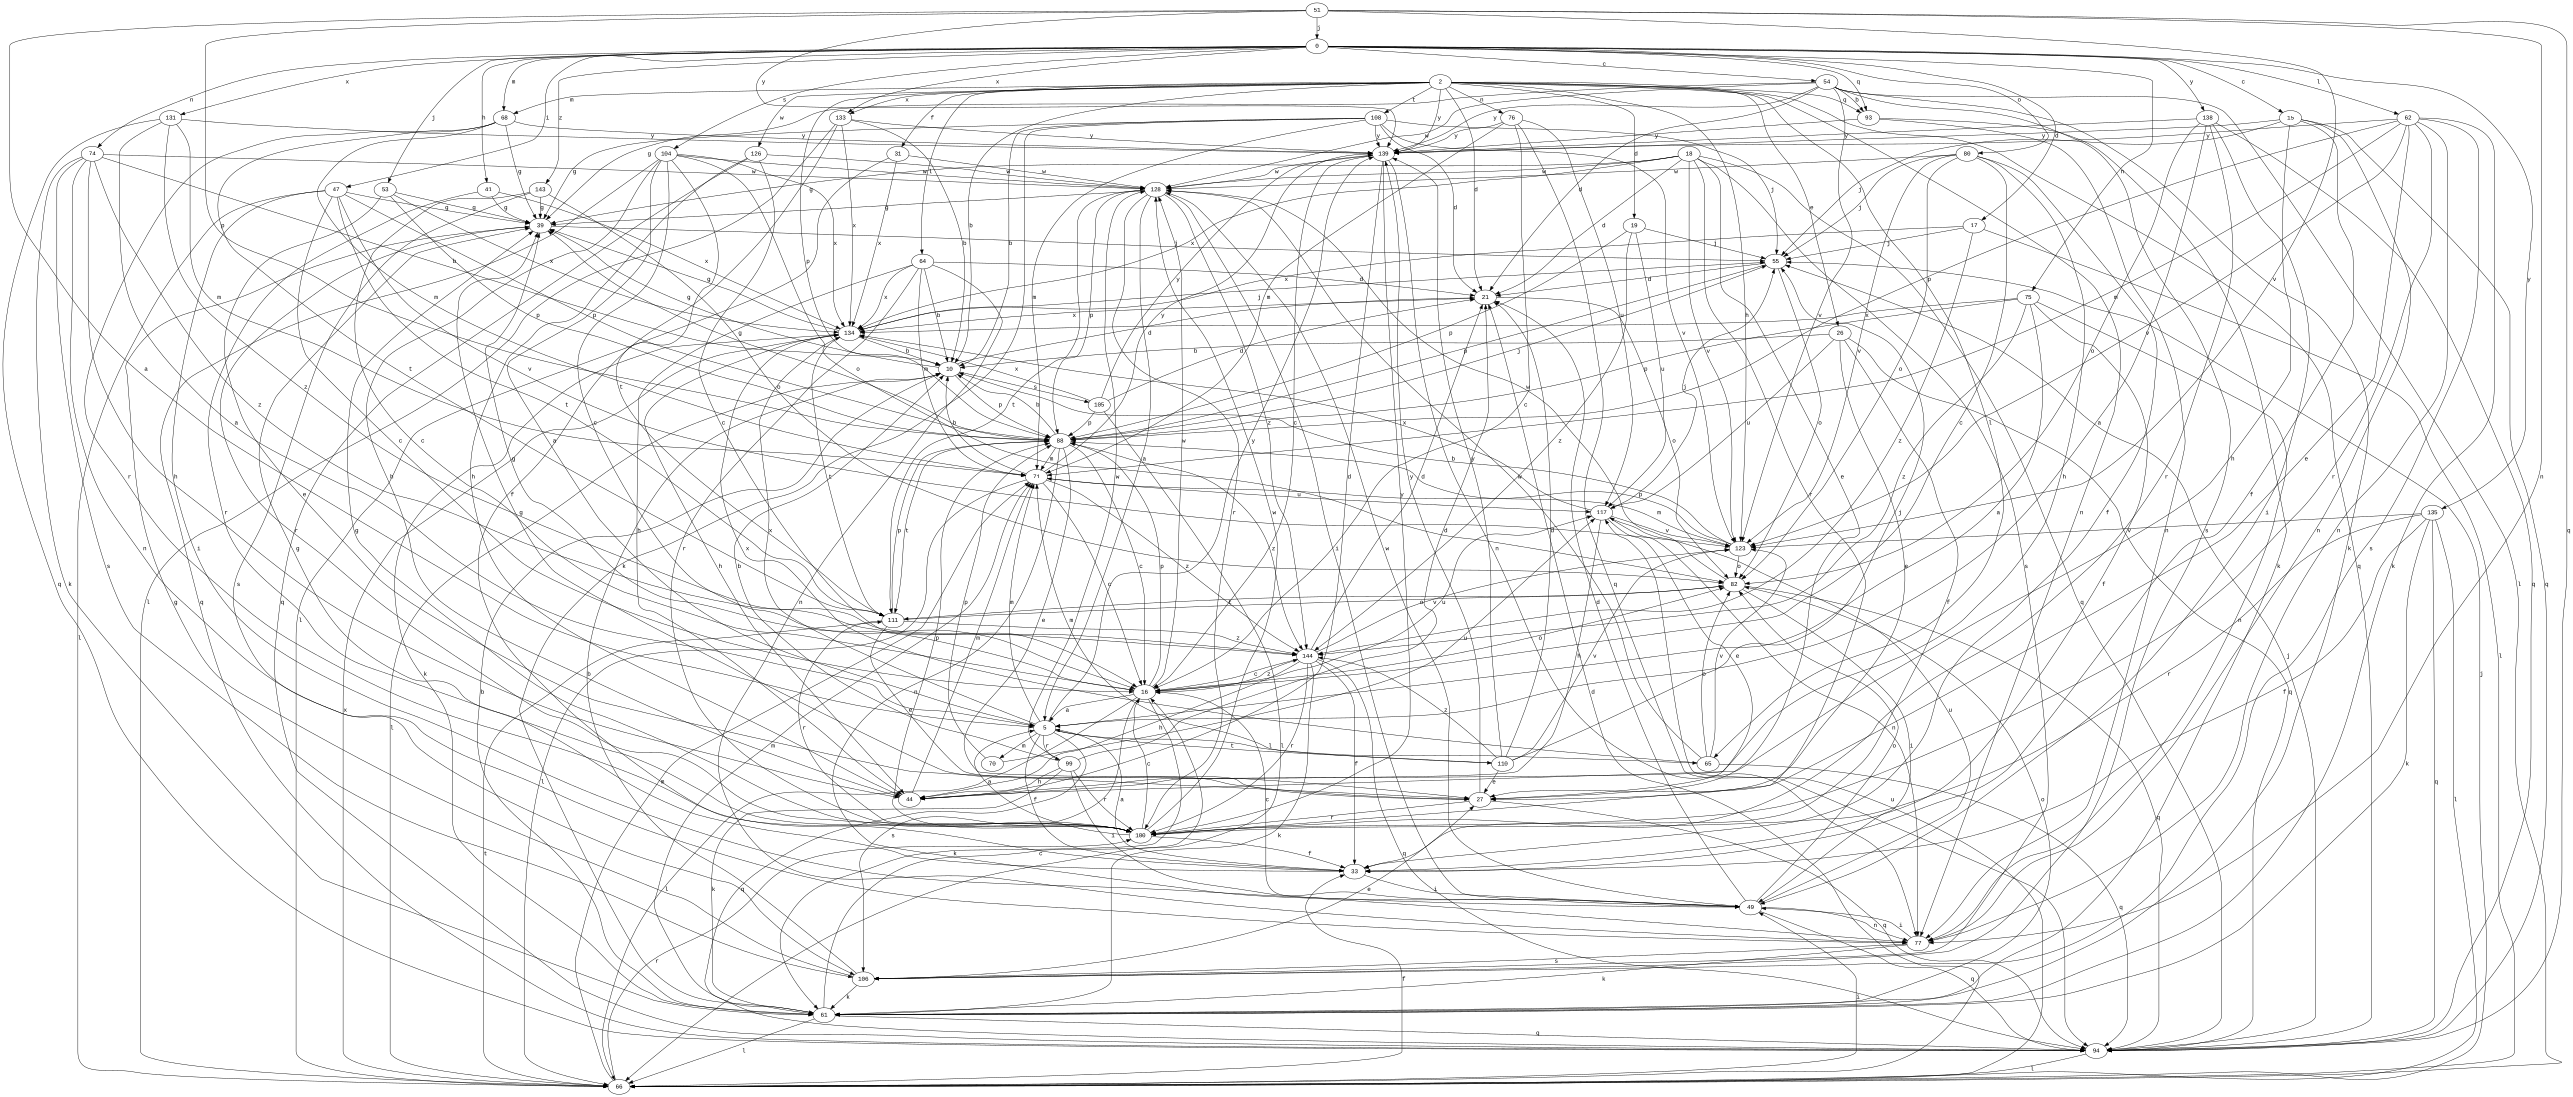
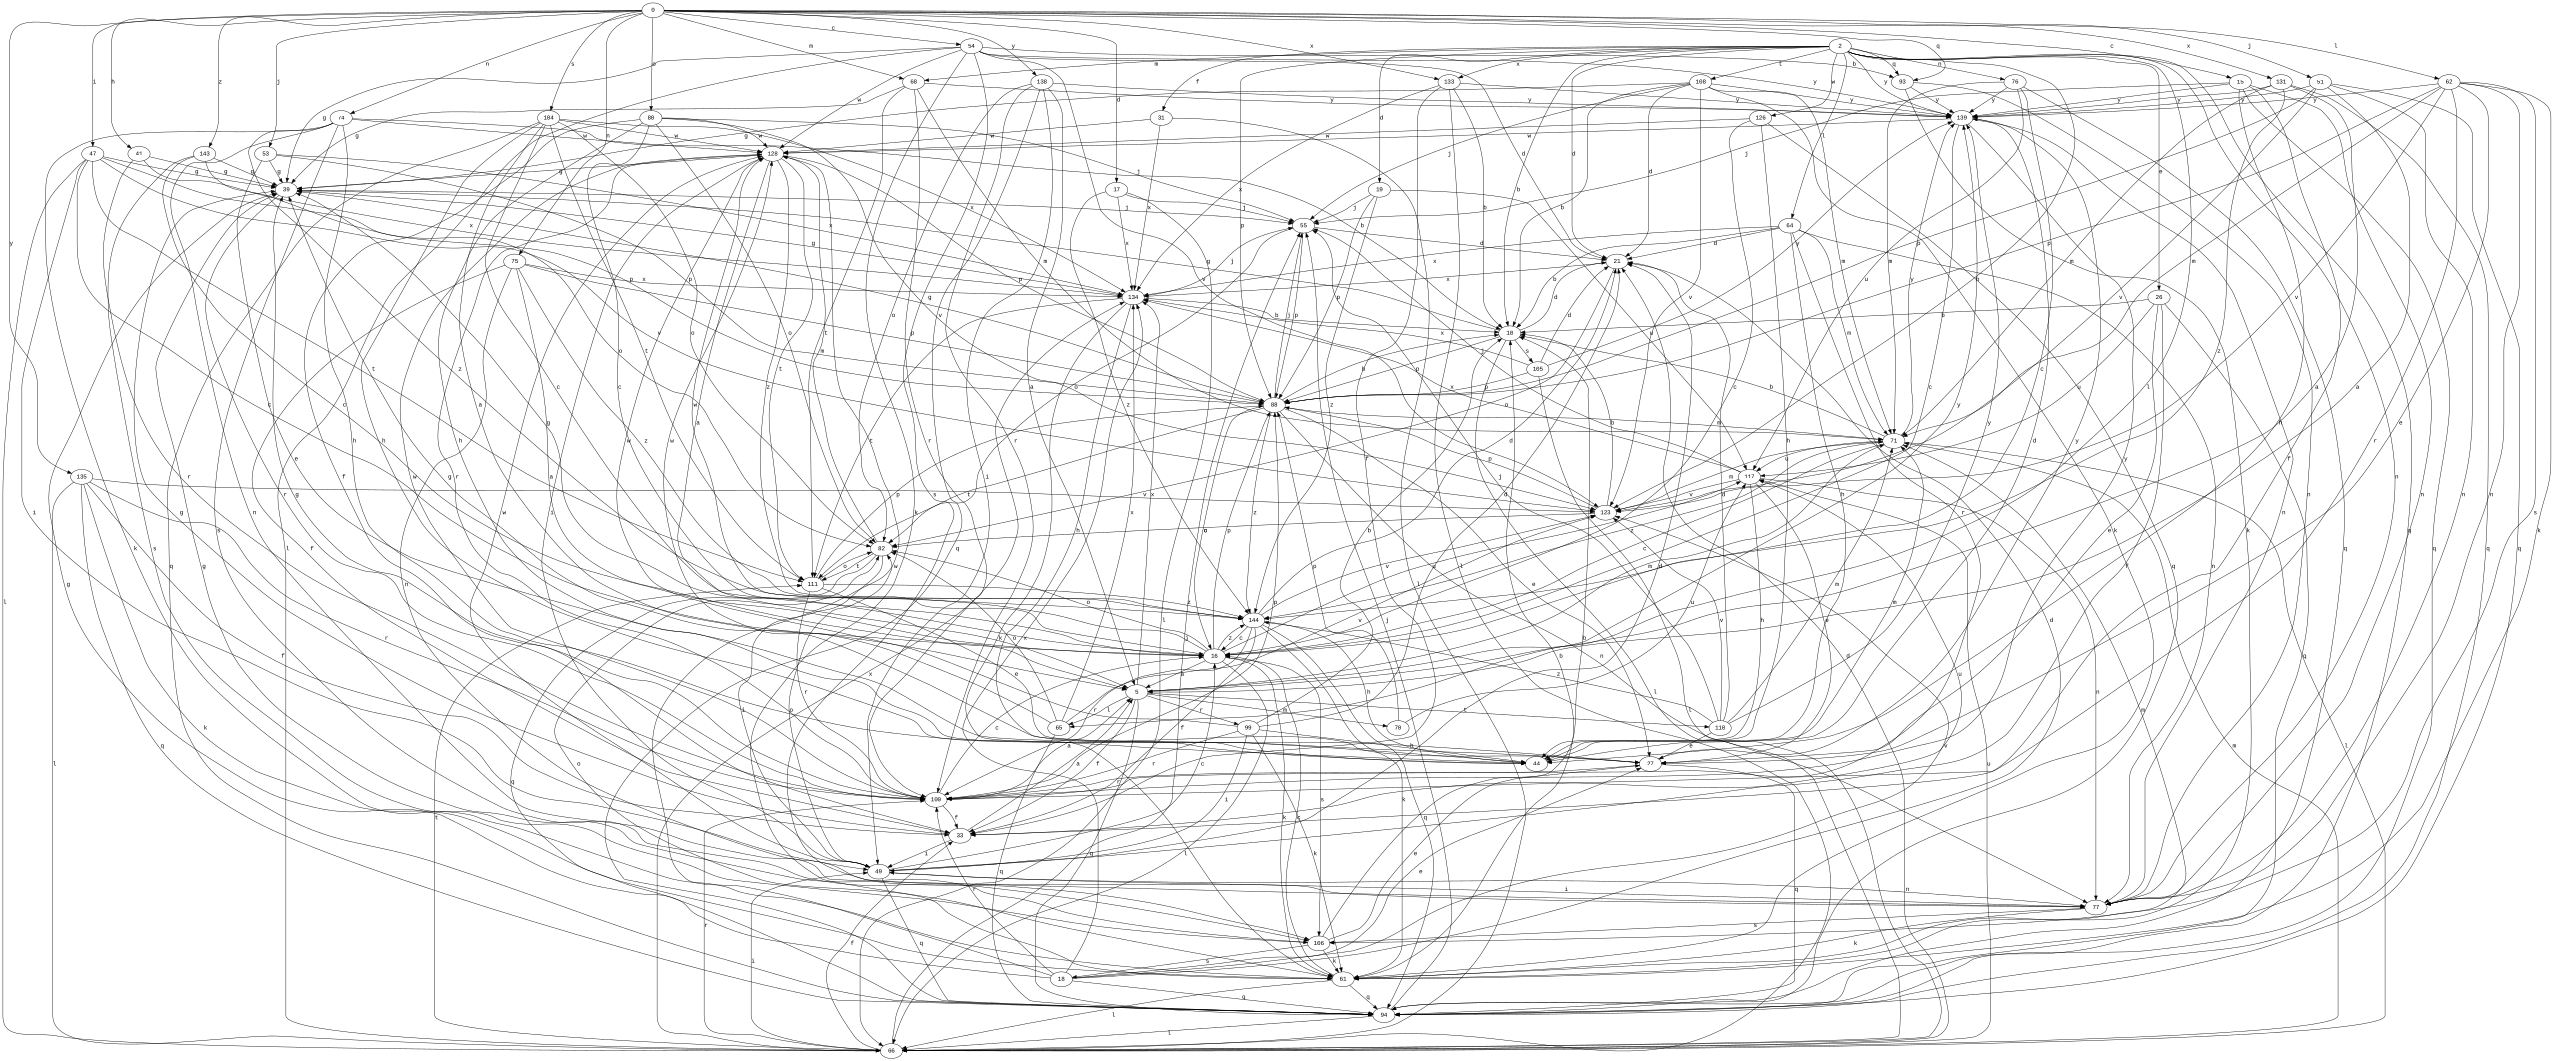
(1317, 26) -> (1819, 23)
(1528, 387) -> (822, 351)
(1939, 948) -> (1192, 961)
